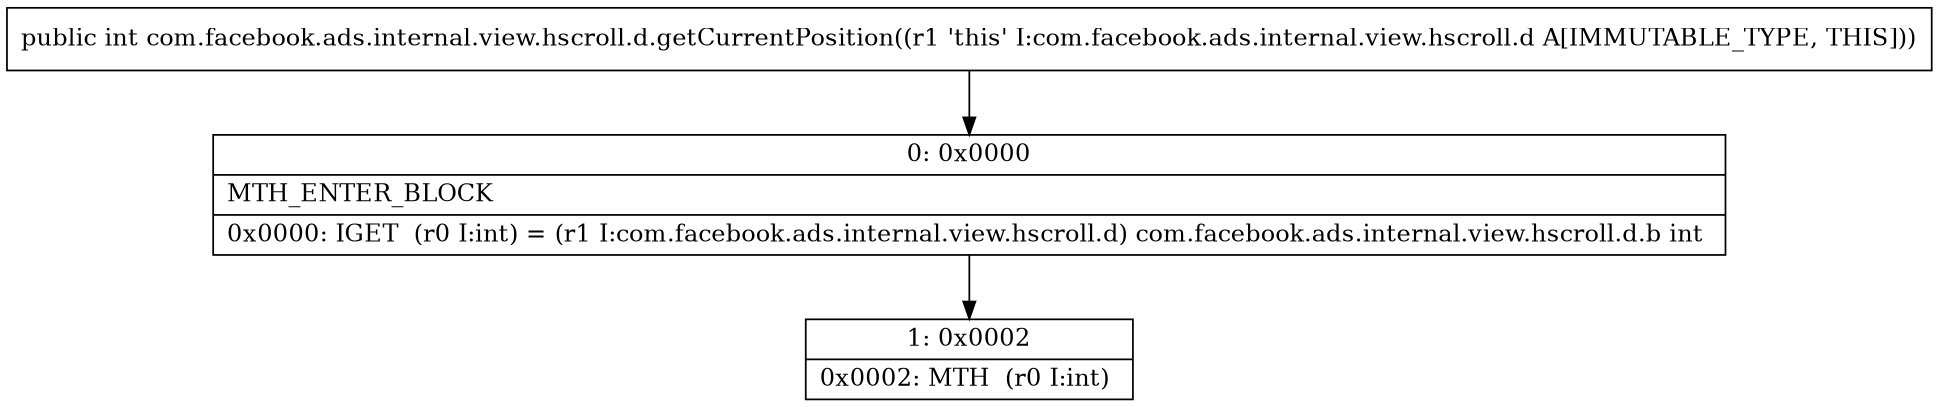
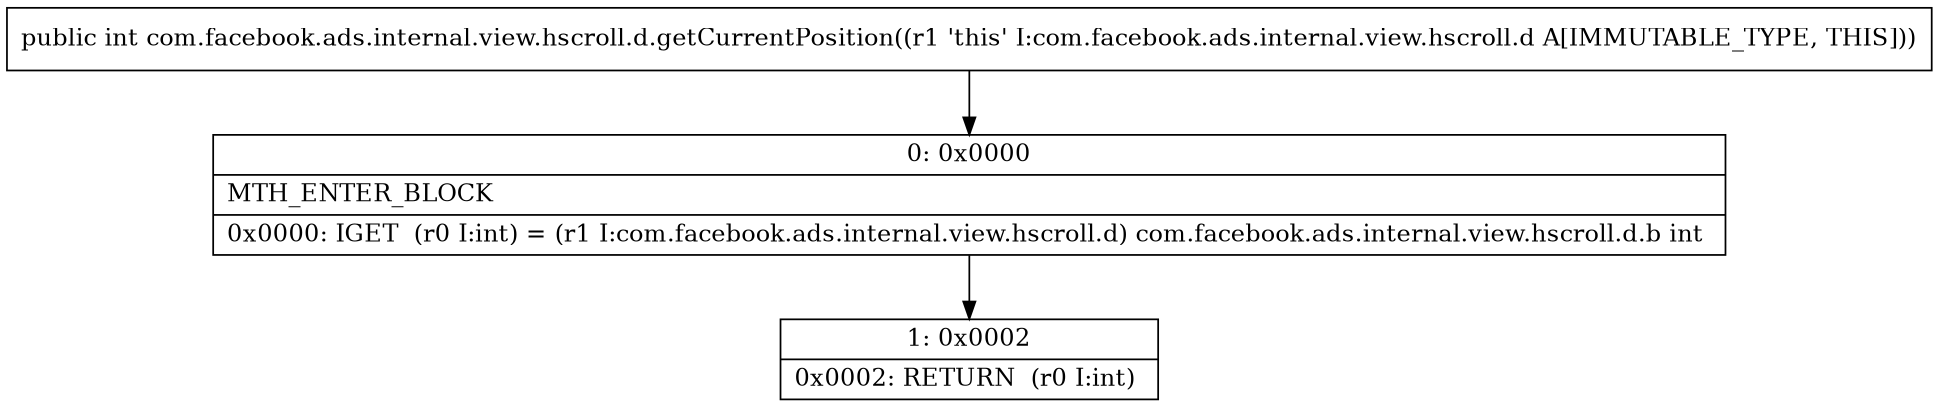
(969, 379) -> (969, 379)
